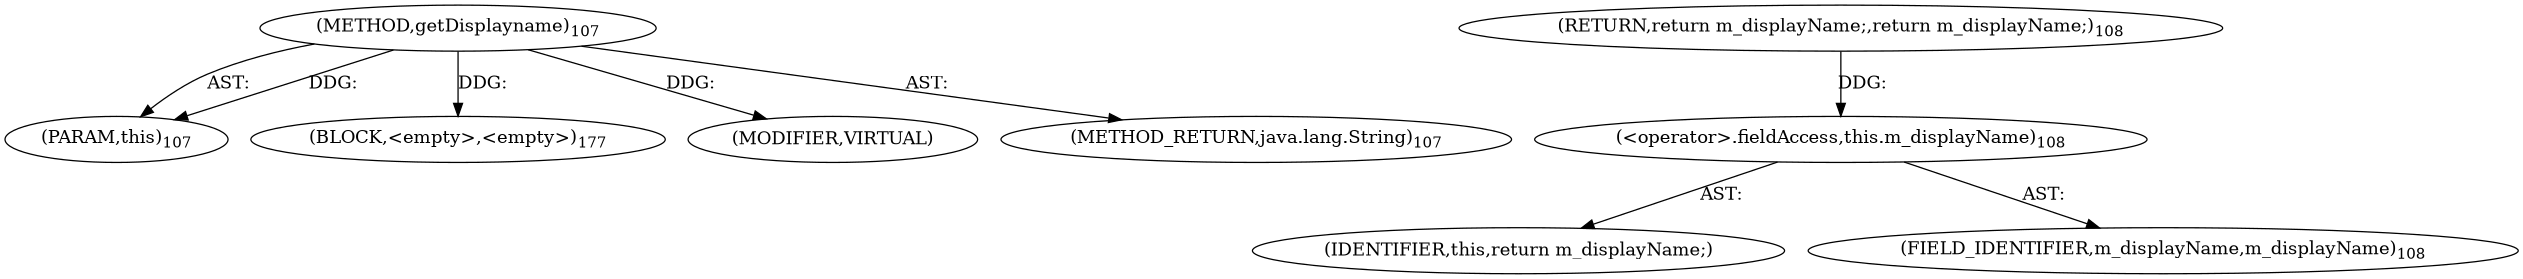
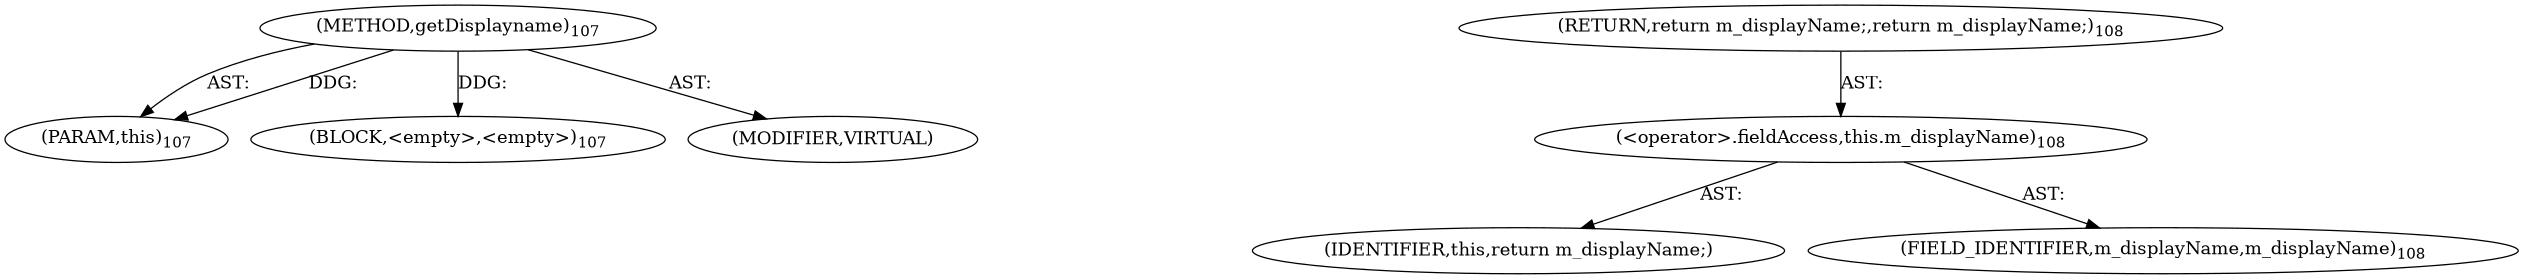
(693, 84) -> (693, 84)
(1865, 84) -> (1865, 84)
(592, 138) -> (592, 138)
(1256, 139) -> none
